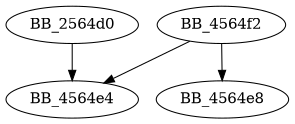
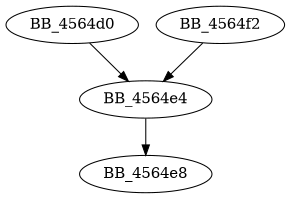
(72, 25) -> (72, 25)
(222, 57) -> (146, 132)
